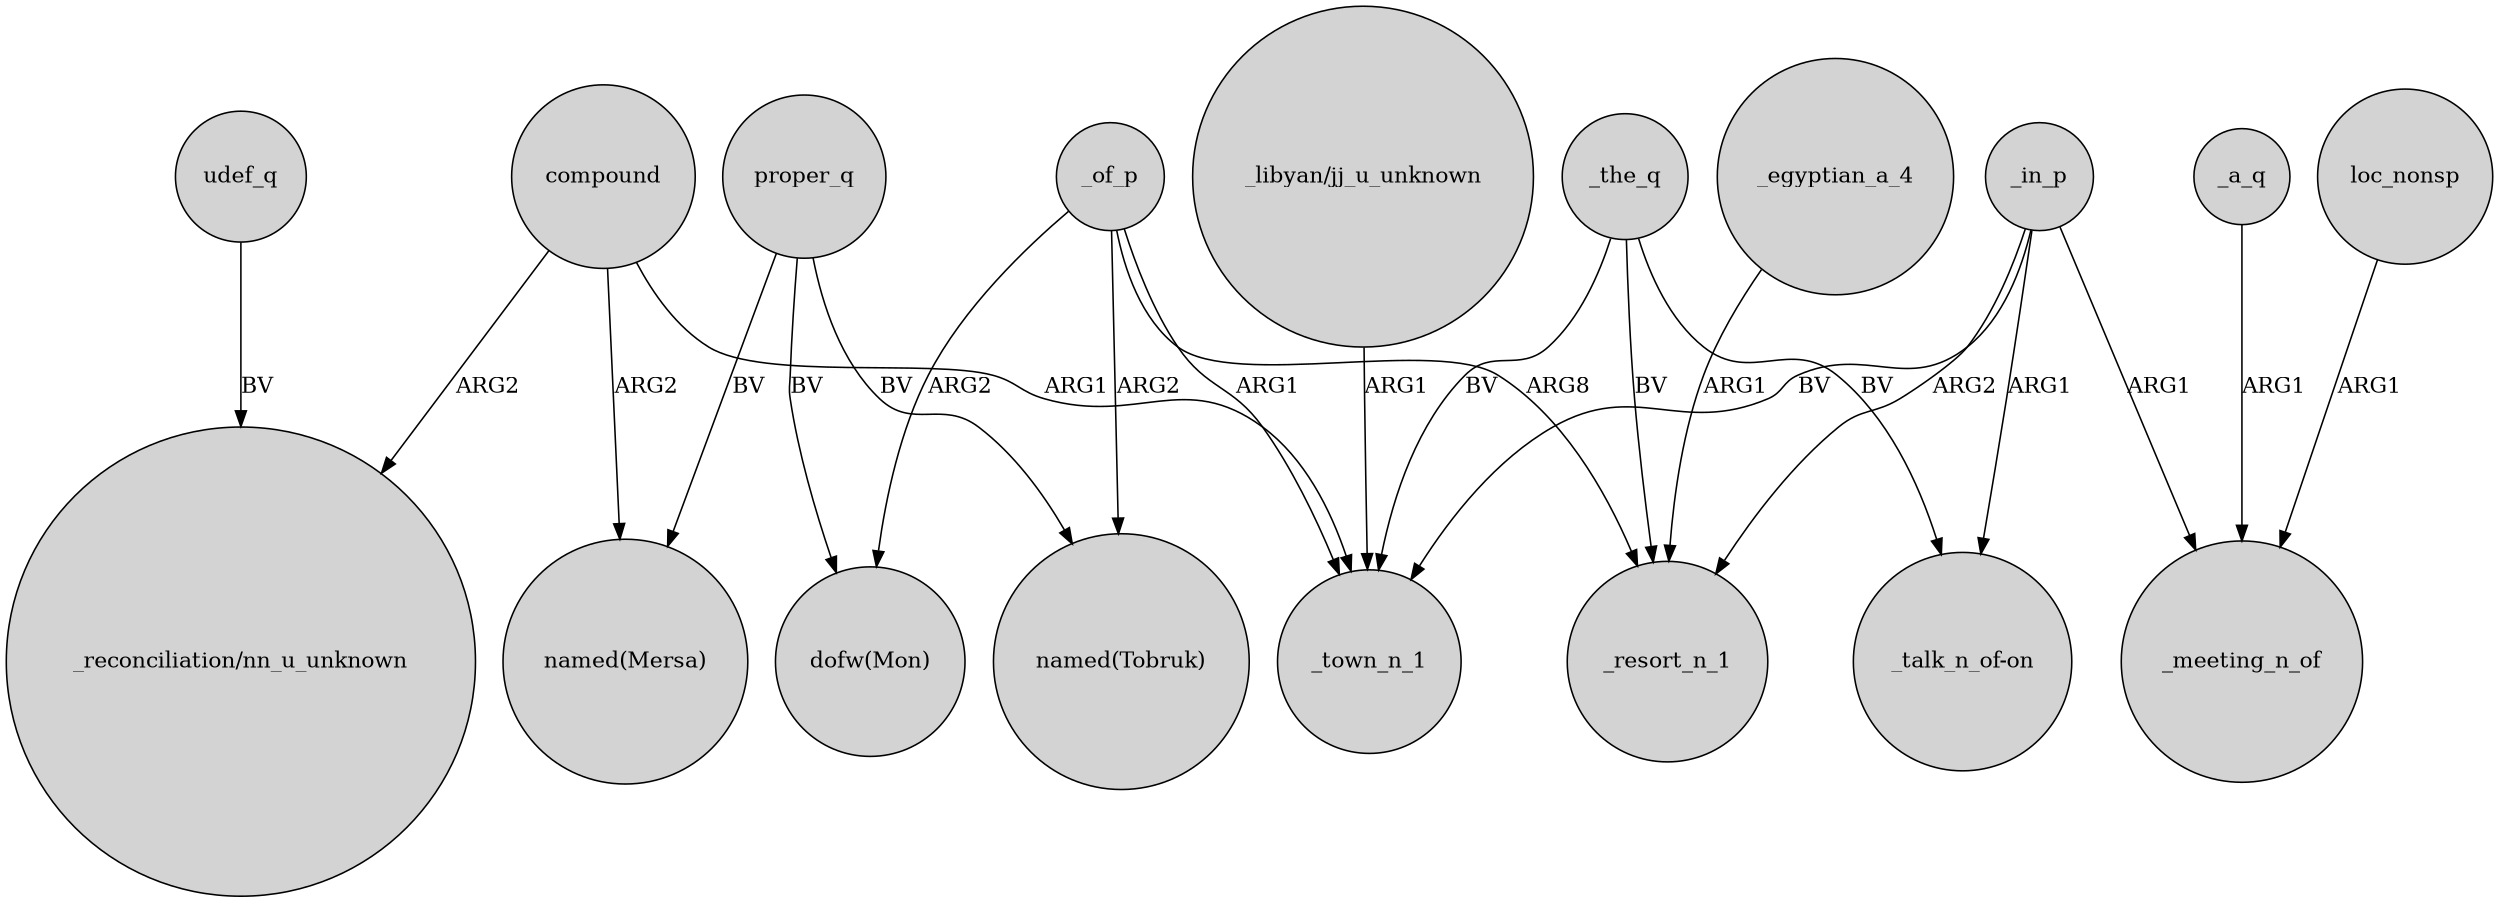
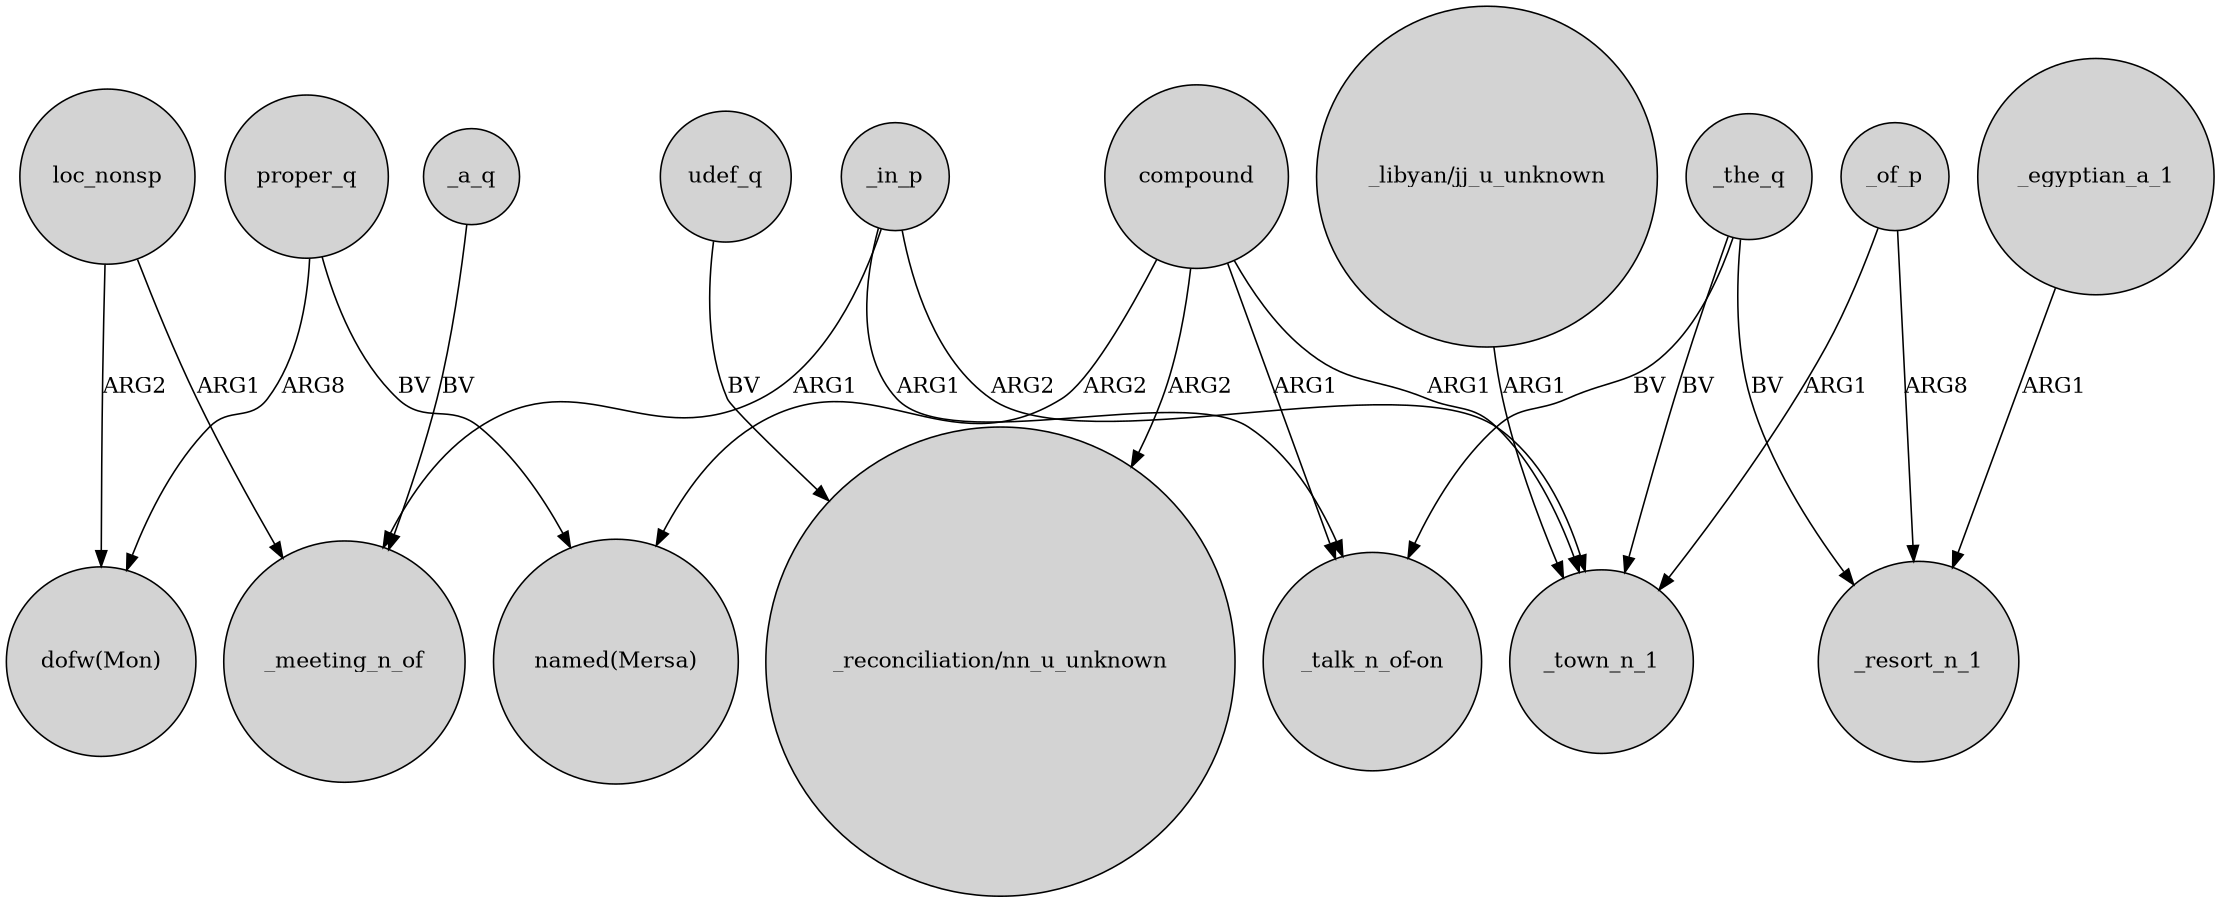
(1835, 177) -> (2096, 177)
(942, 352) -> (102, 407)
(807, 387) -> (314, 387)
(1814, 387) -> (1023, 387)
(2274, 387) -> (458, 387)
none -> (1276, 396)
(1888, 405) -> none
(1121, 662) -> none
